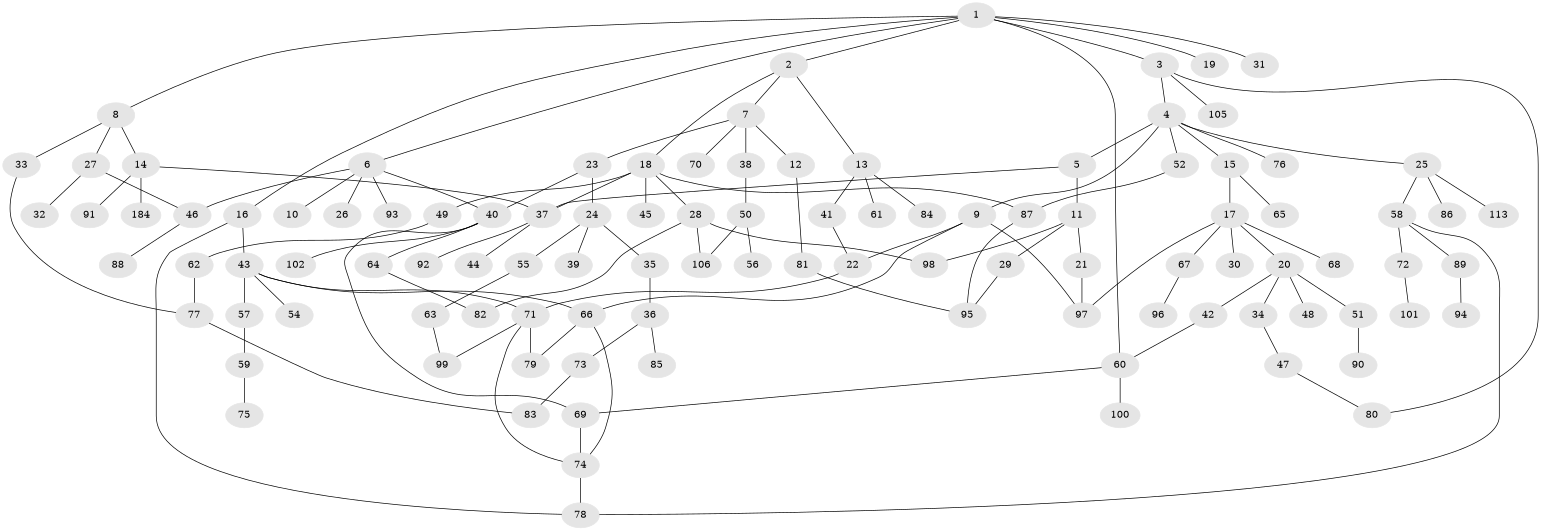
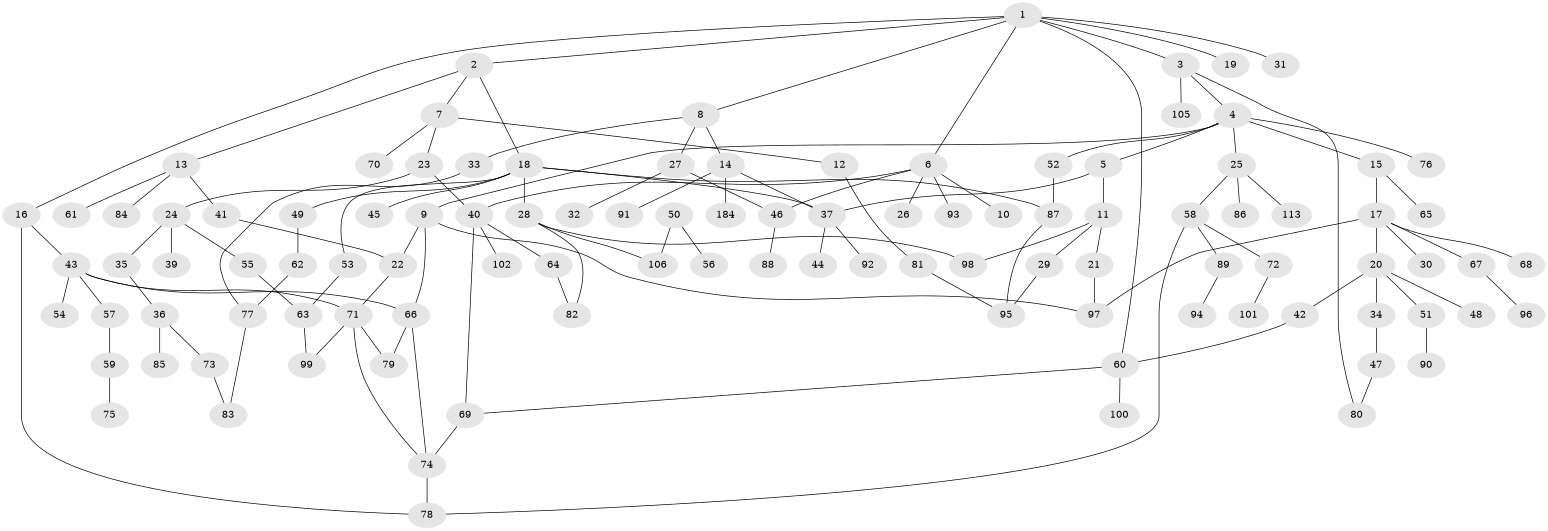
(746, 165) -> none
none -> (348, 265)
